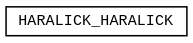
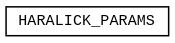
(96, 21) -> (87, 21)
